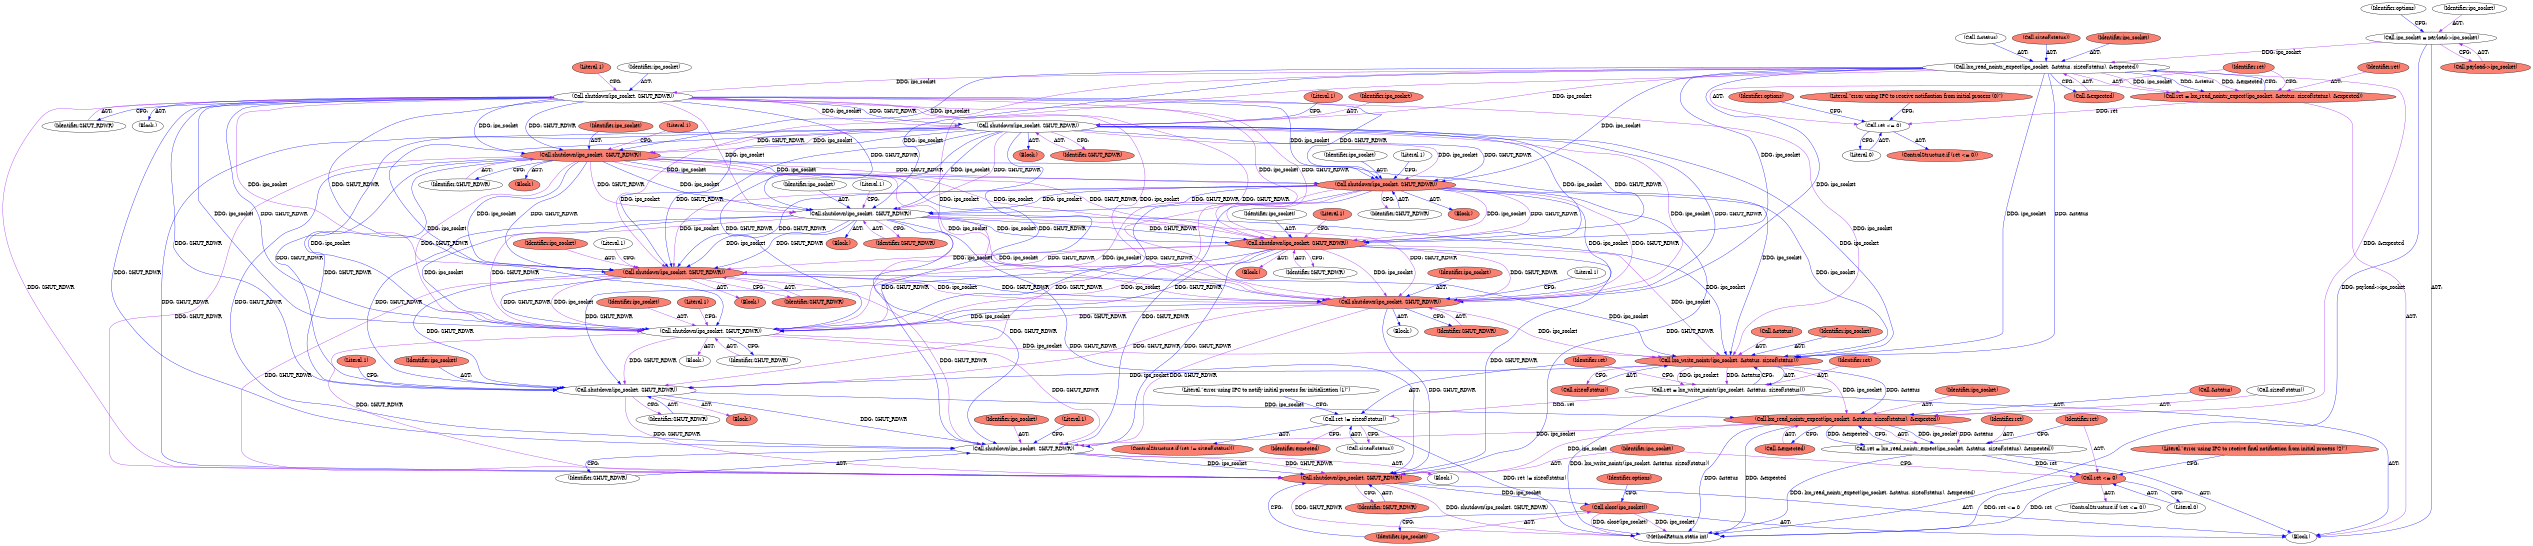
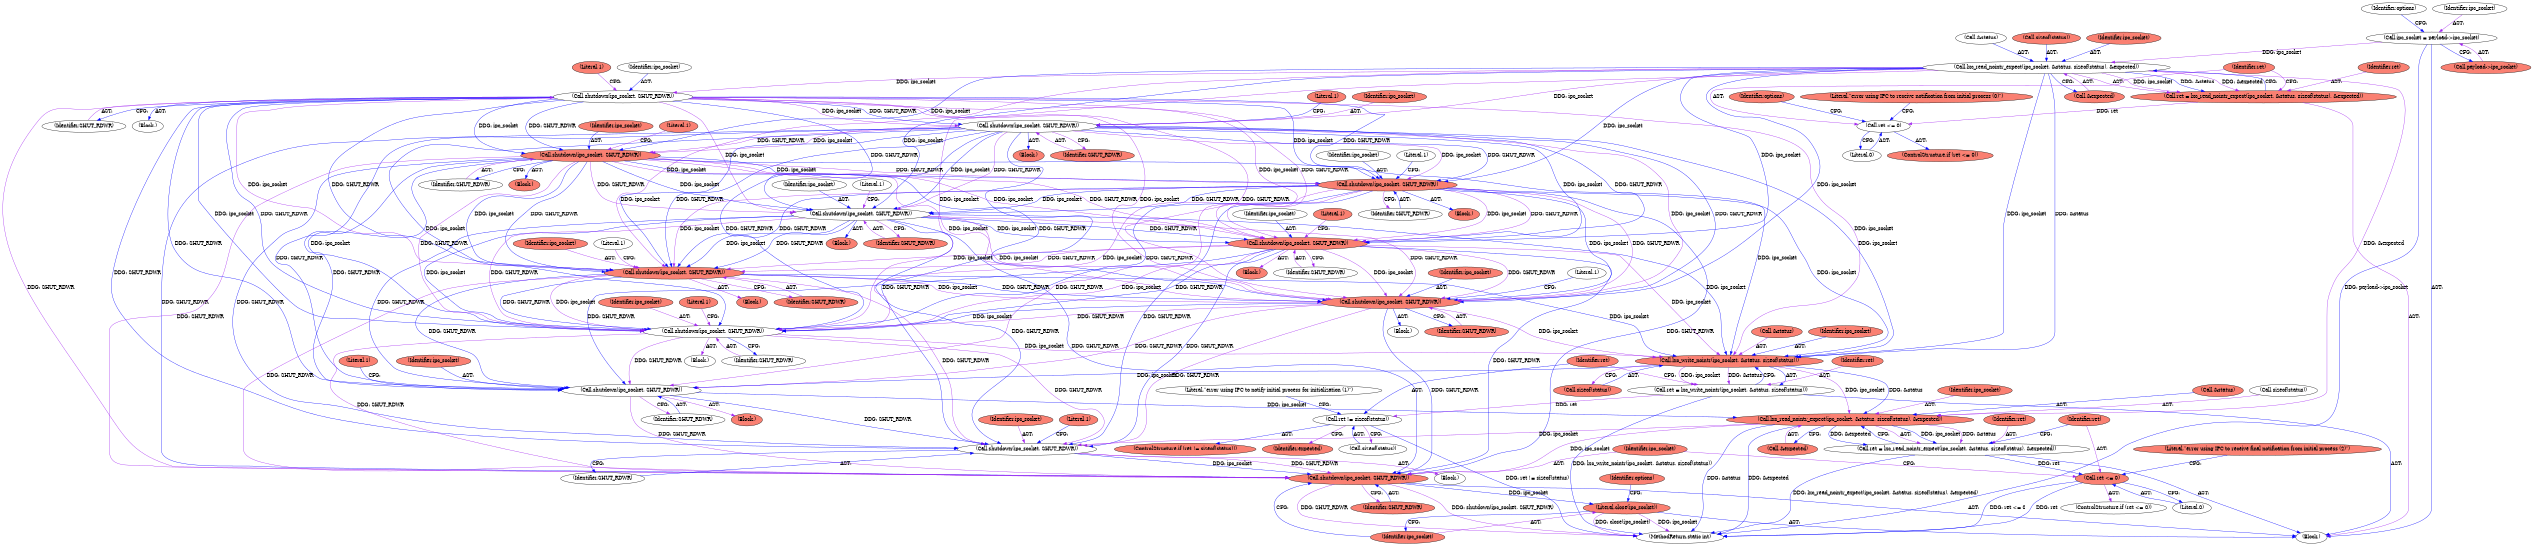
(2454, 53) -> (2455, 53)
(1620, 508) -> (1627, 508)
